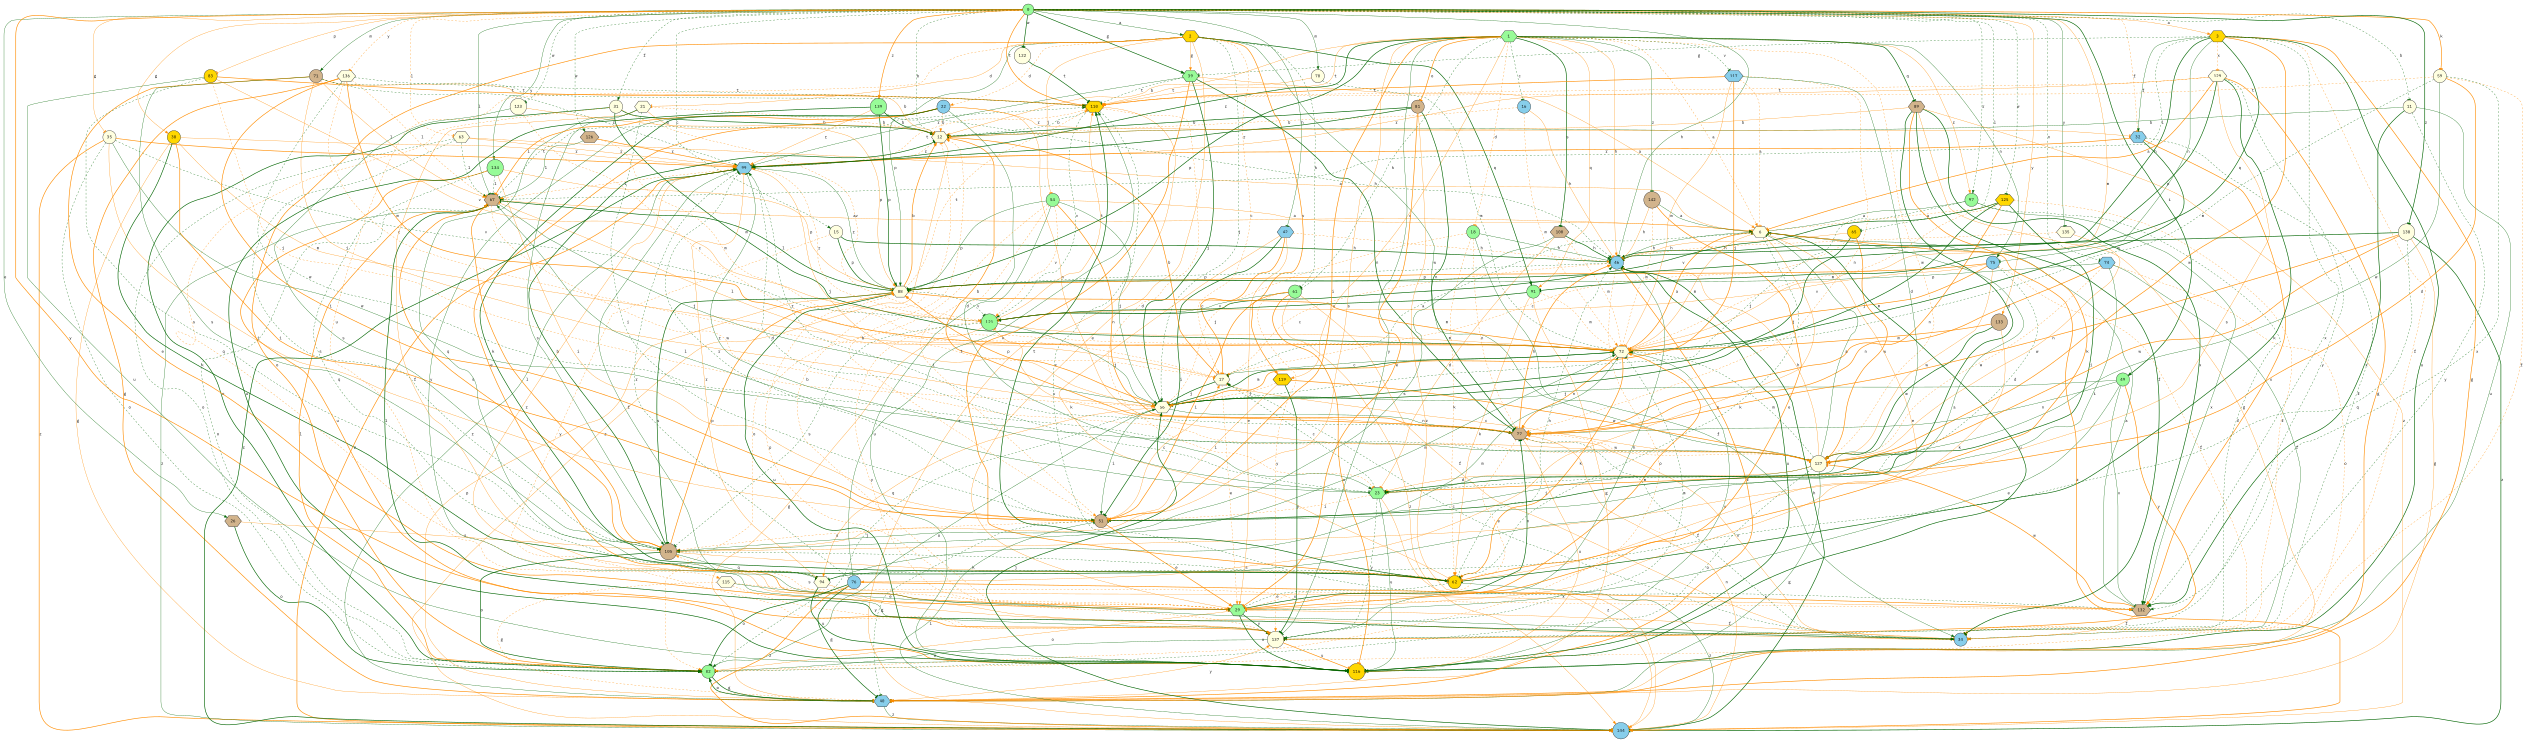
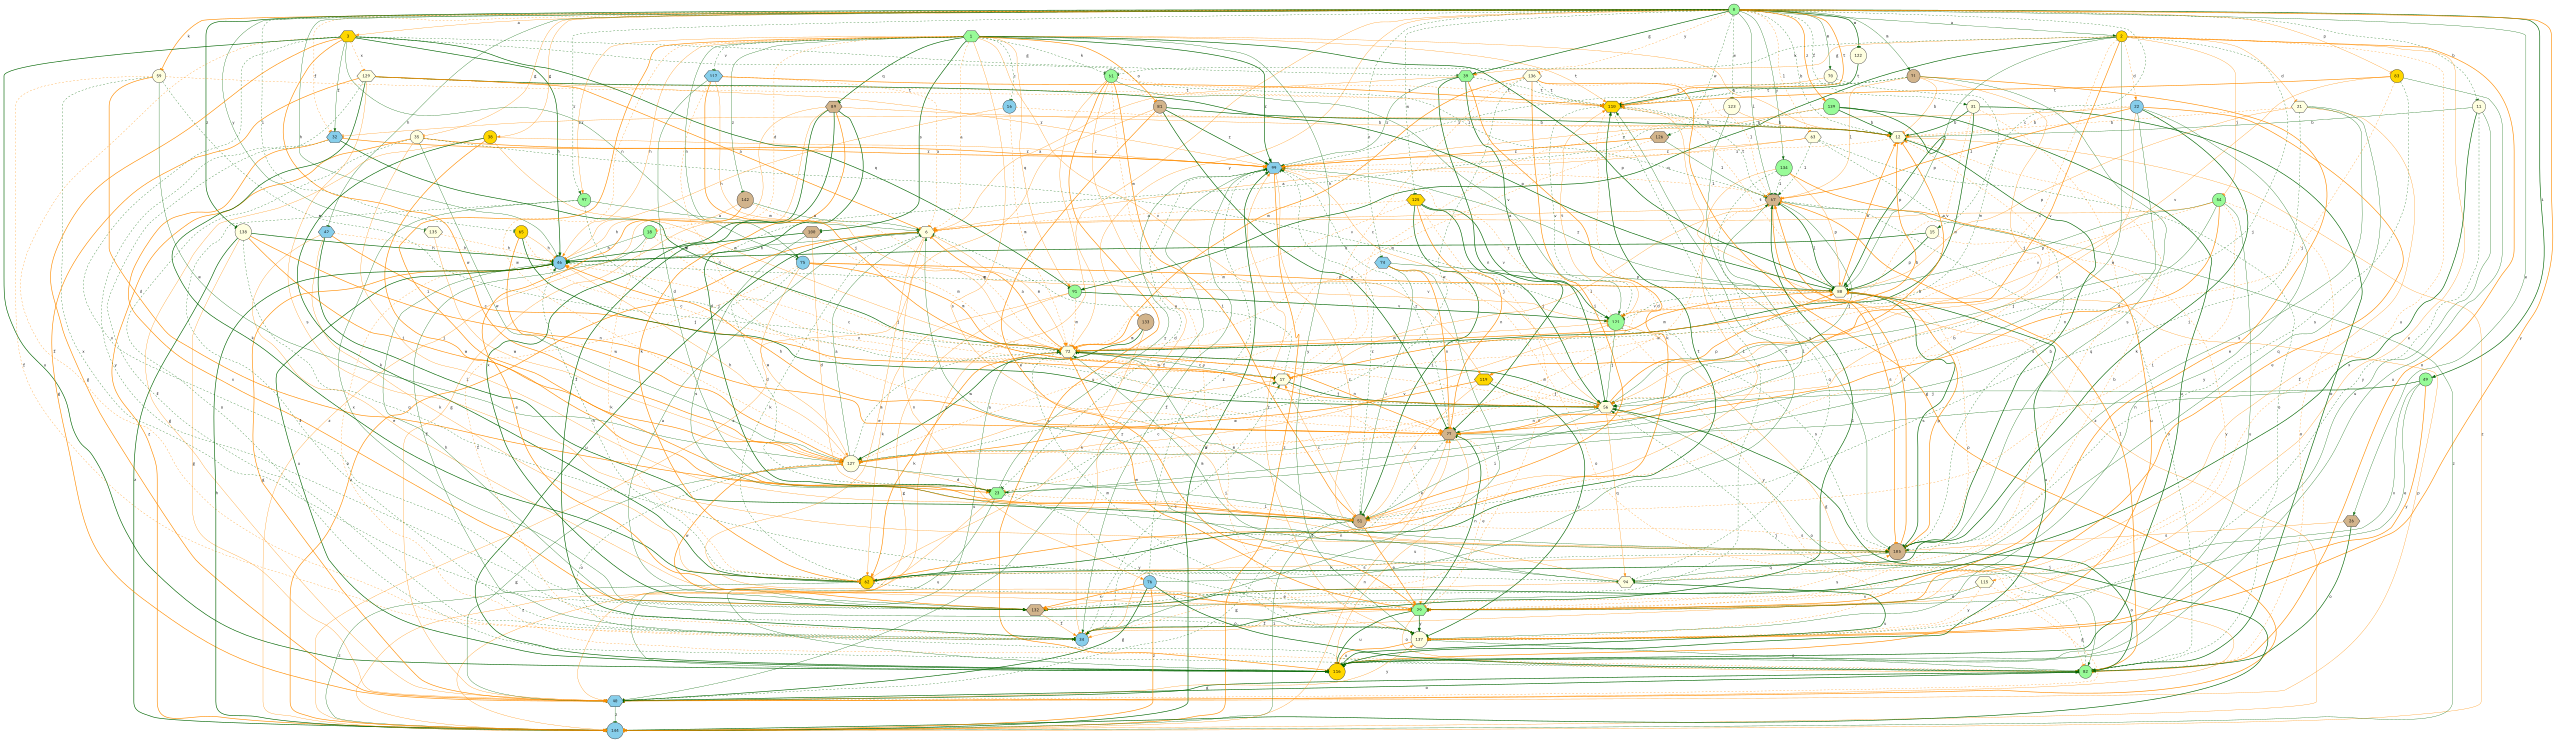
(1190, 36) -> (2122, 36)
(917, 135) -> (1360, 85)
(1748, 480) -> (263, 480)
